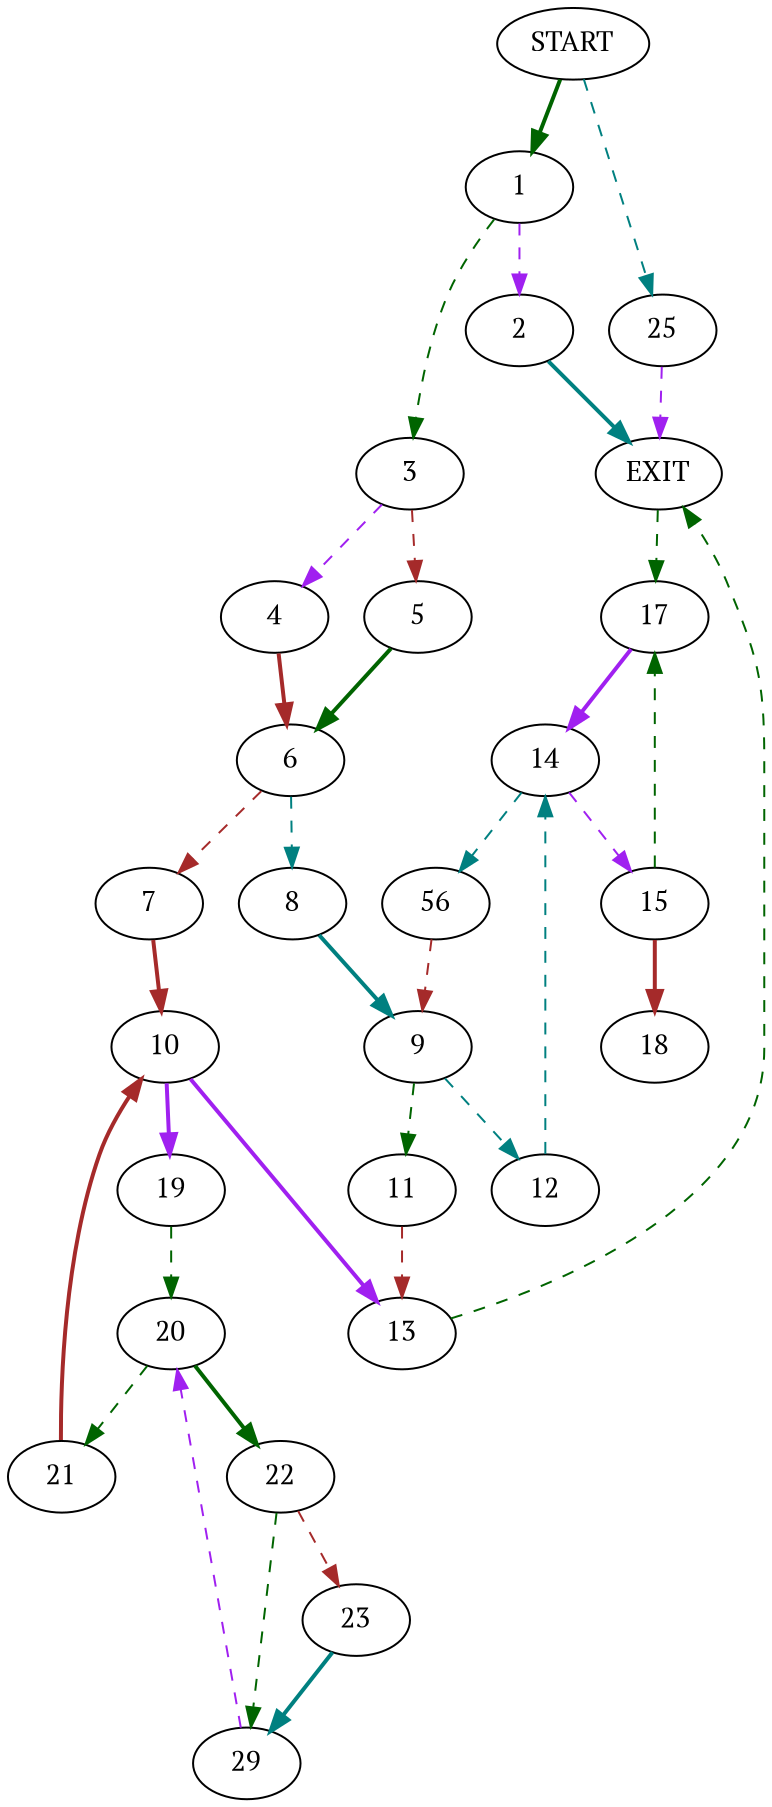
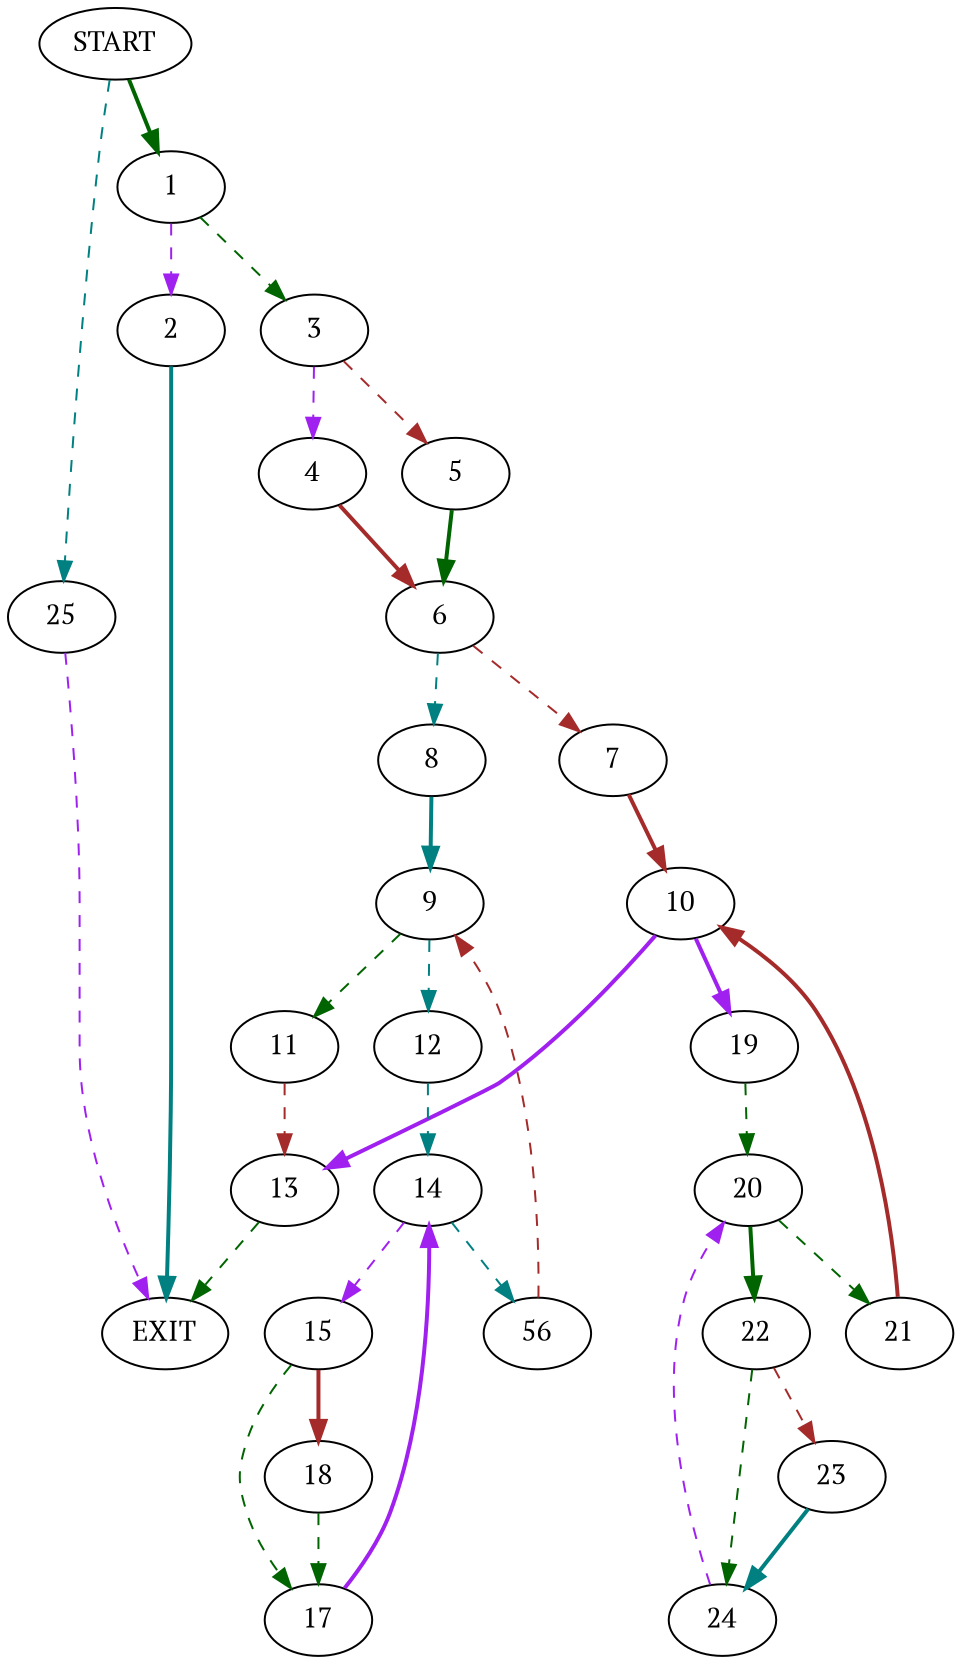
(657, 536) -> (318, 1539)
(247, 1763) -> (722, 1620)
